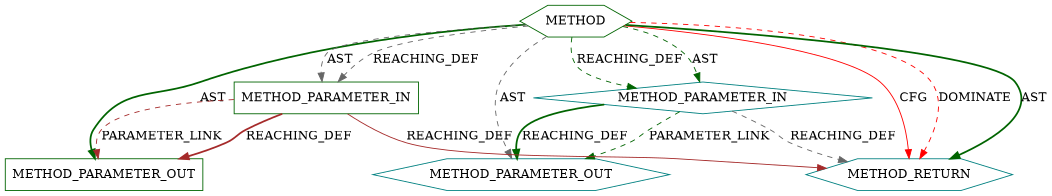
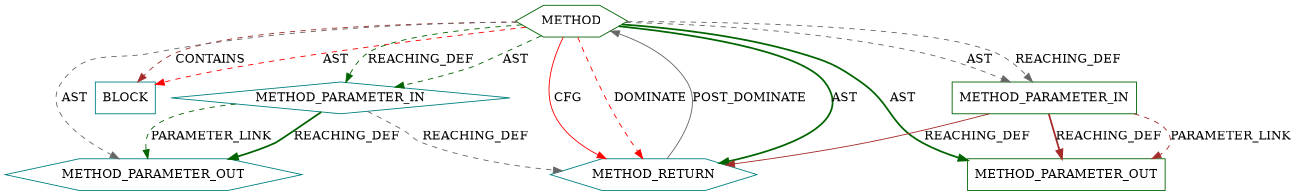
none -> (687, 82)
none -> (125, 98)
